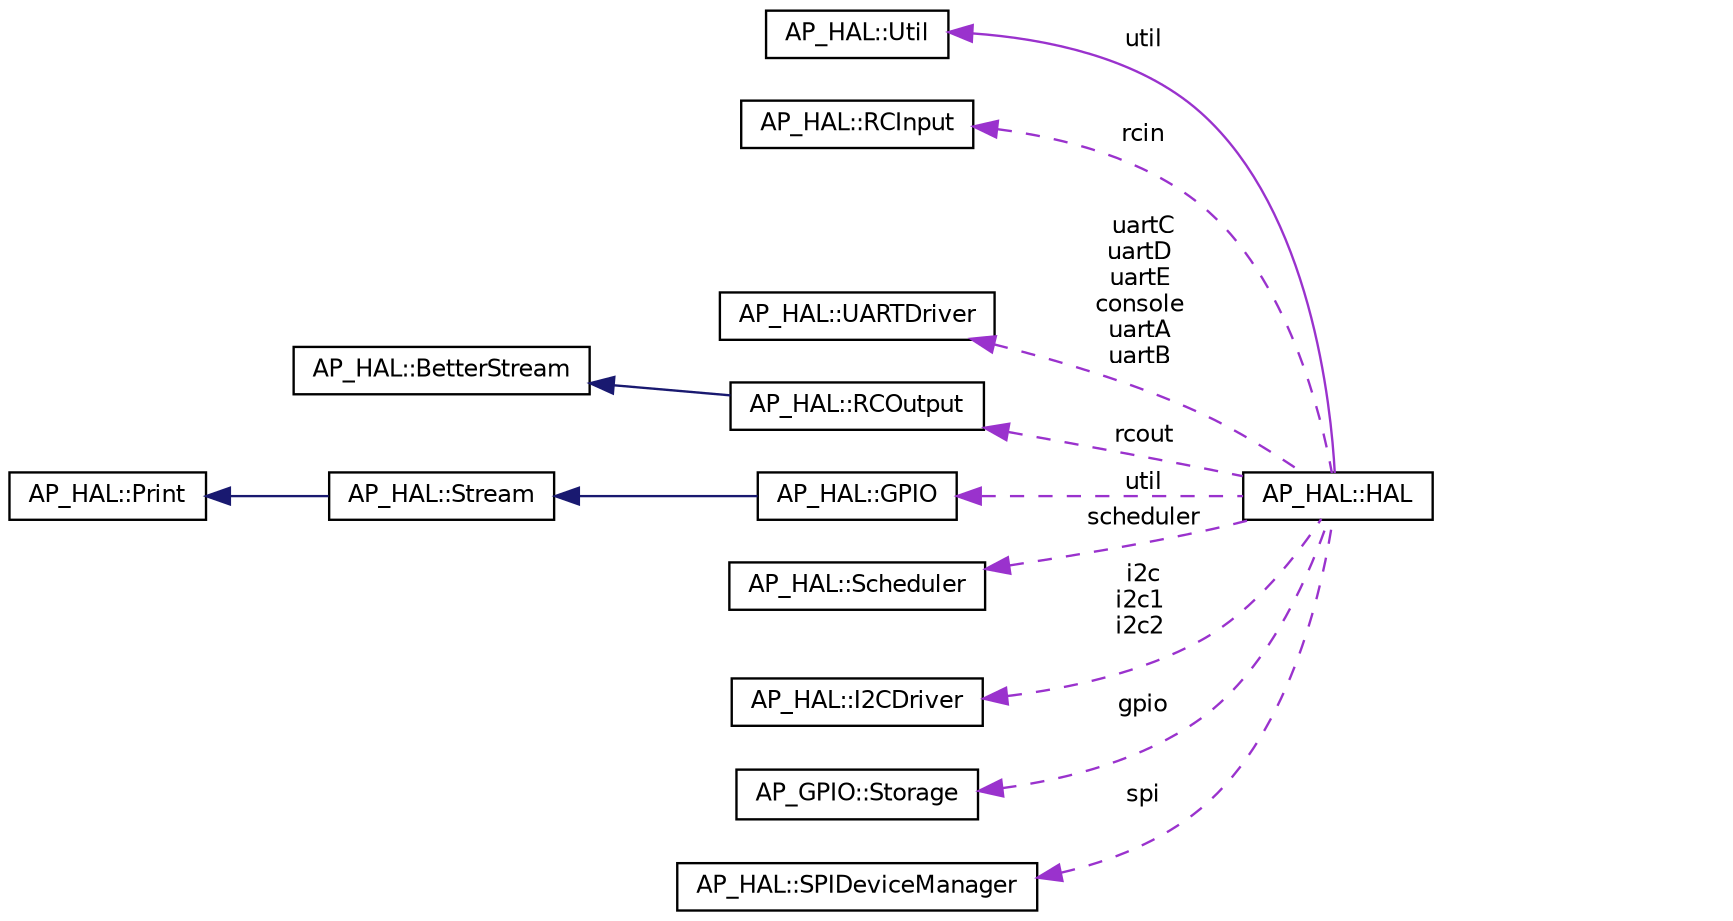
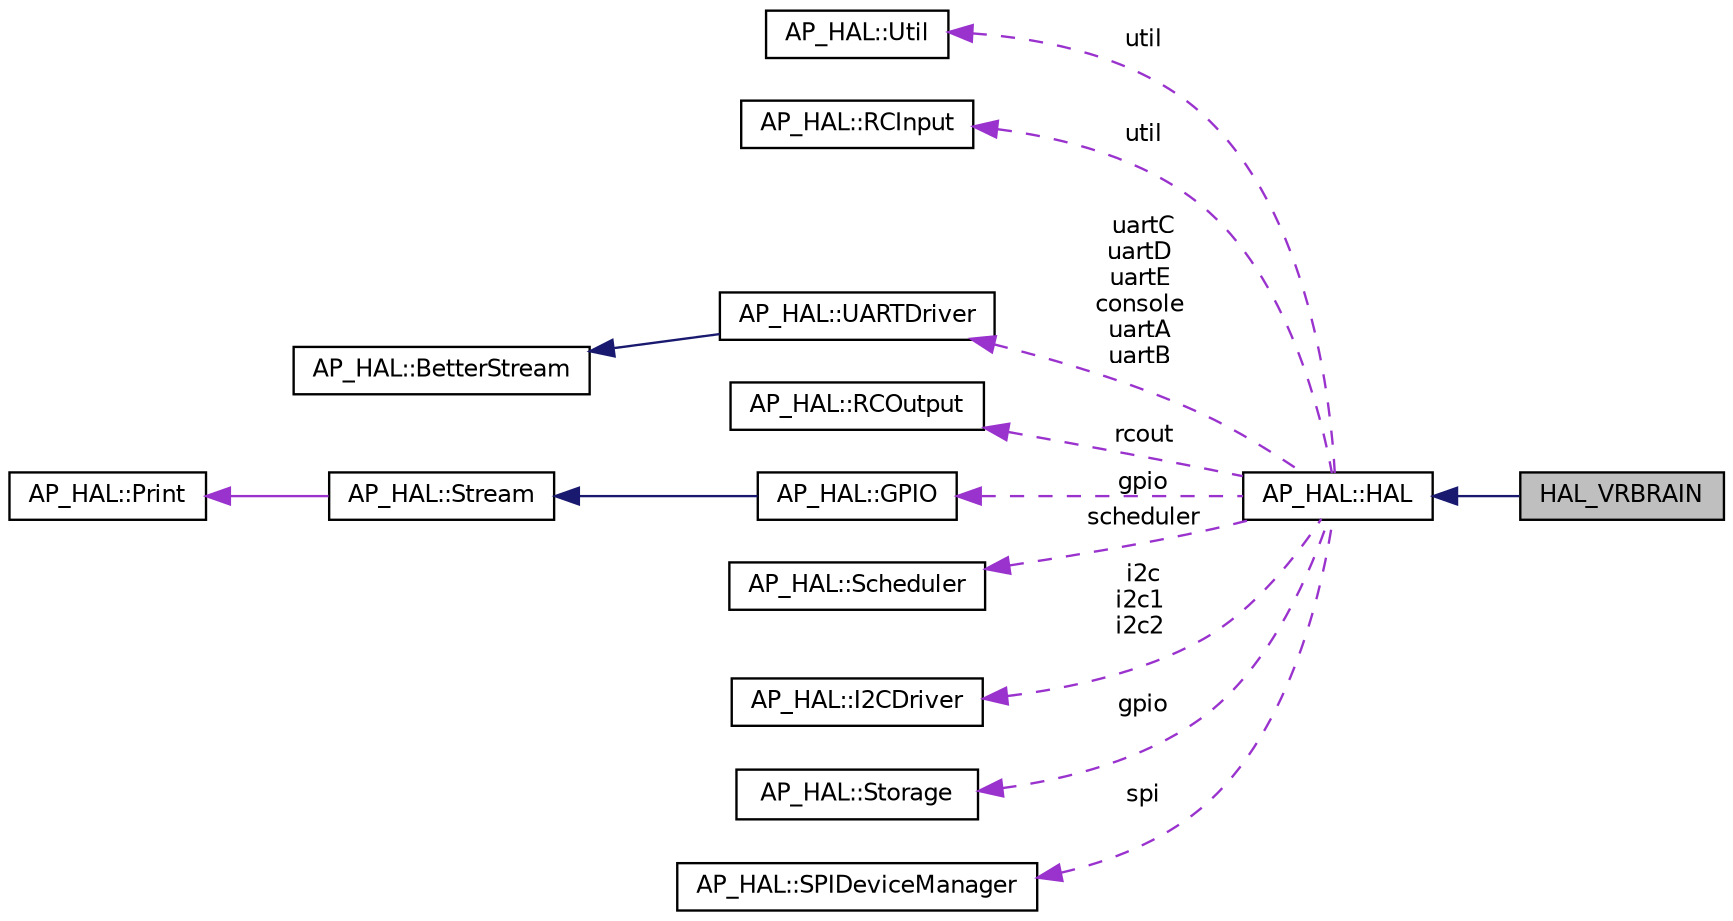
(1140, 135) -> (1140, 135)
(1248, 169) -> (1248, 169)
(672, 390) -> (667, 341)
(1140, 483) -> (1140, 483)
(279, 496) -> (279, 496)
none -> (1622, 496)
(857, 794) -> (857, 794)
